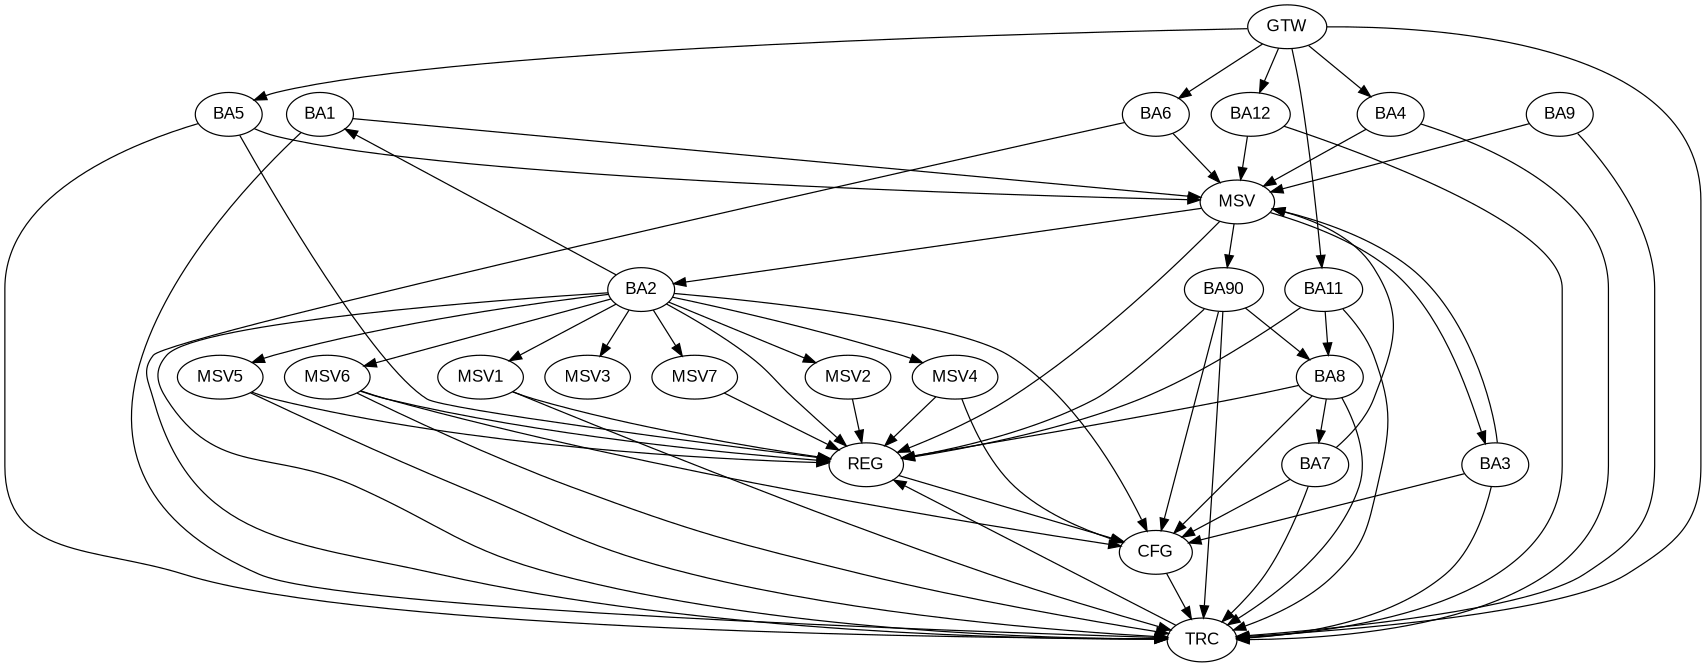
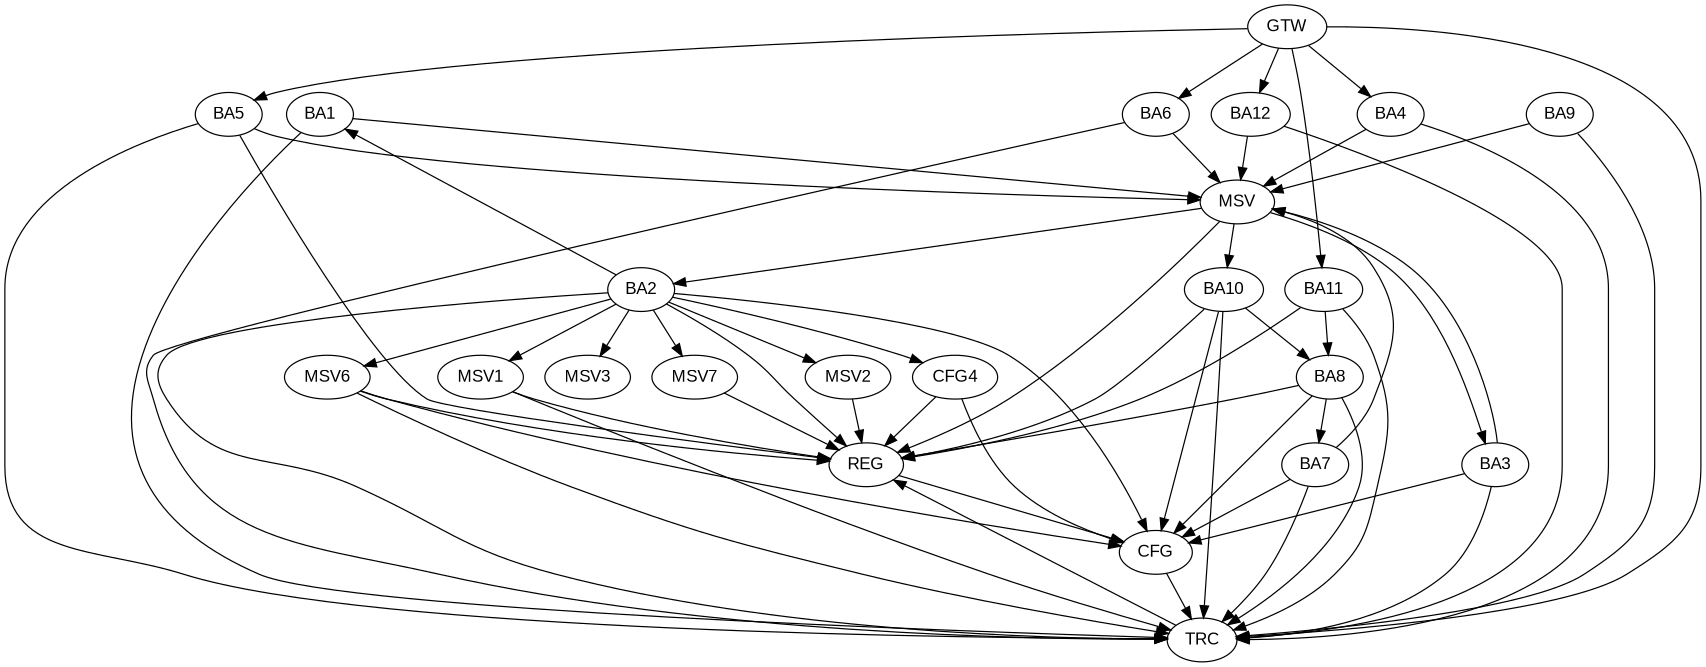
(1224, 290) -> (1224, 290)
(220, 377) -> none
(955, 377) -> (955, 377)
